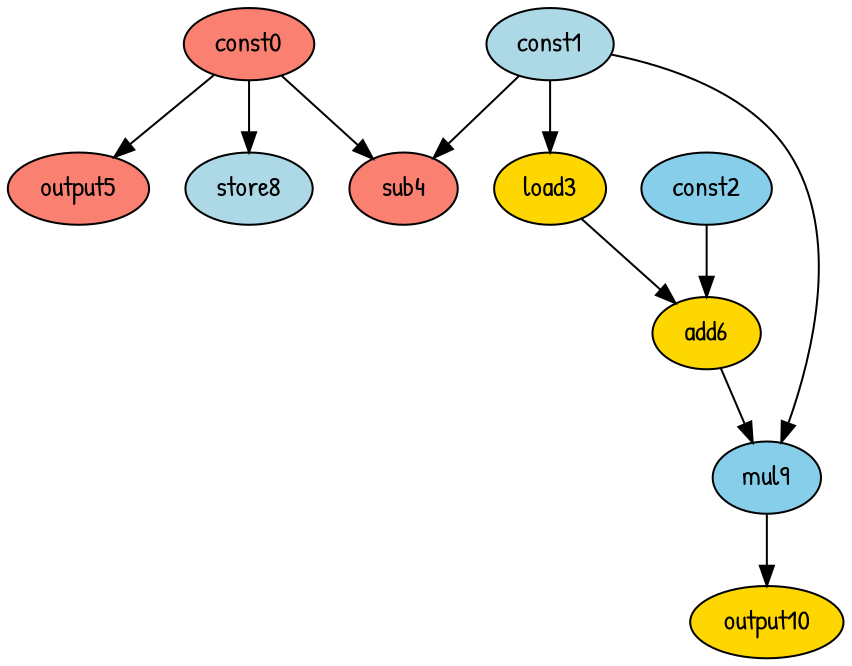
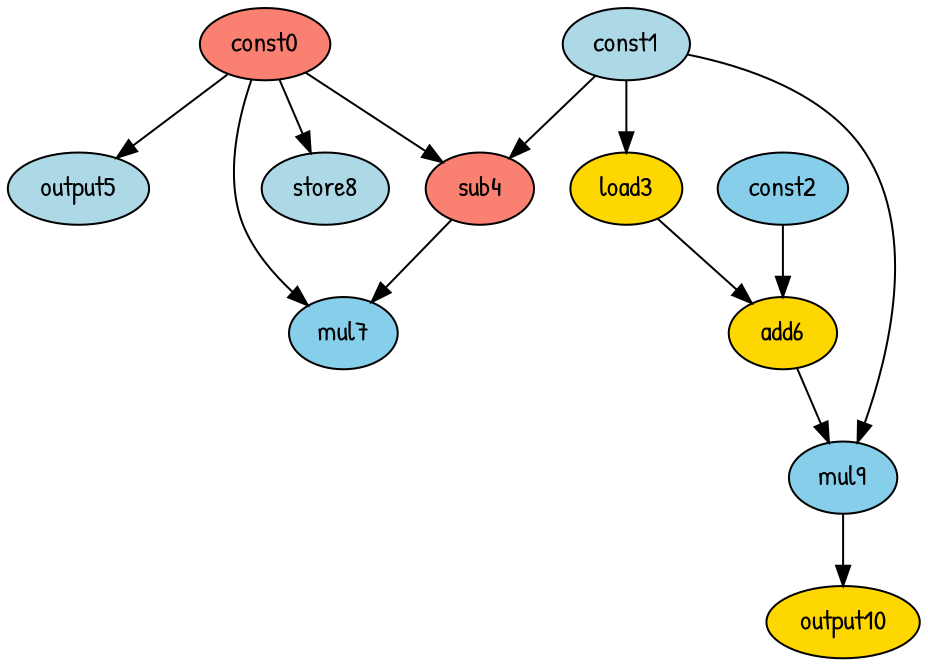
(78, 189) -> (78, 189)
none -> (343, 333)
